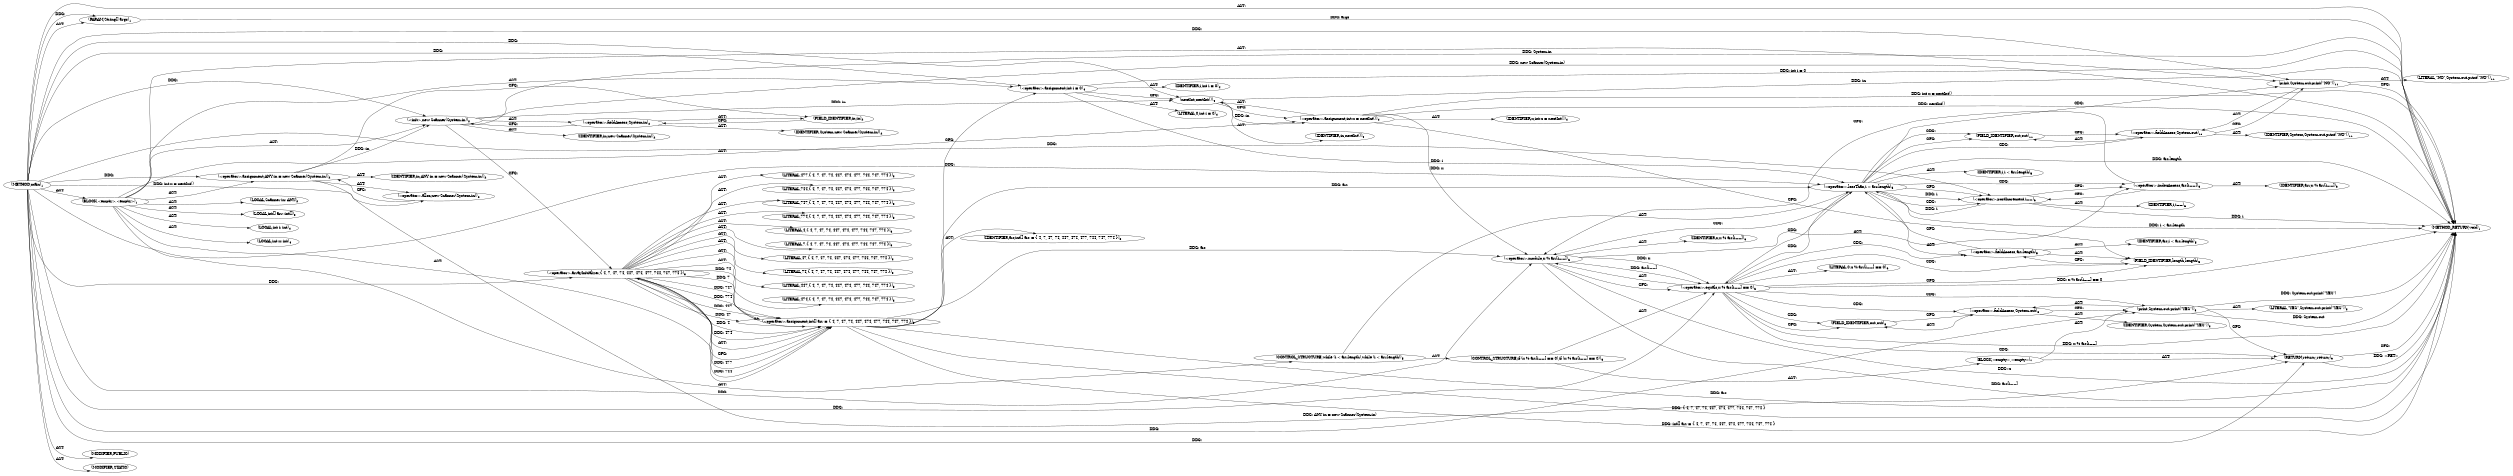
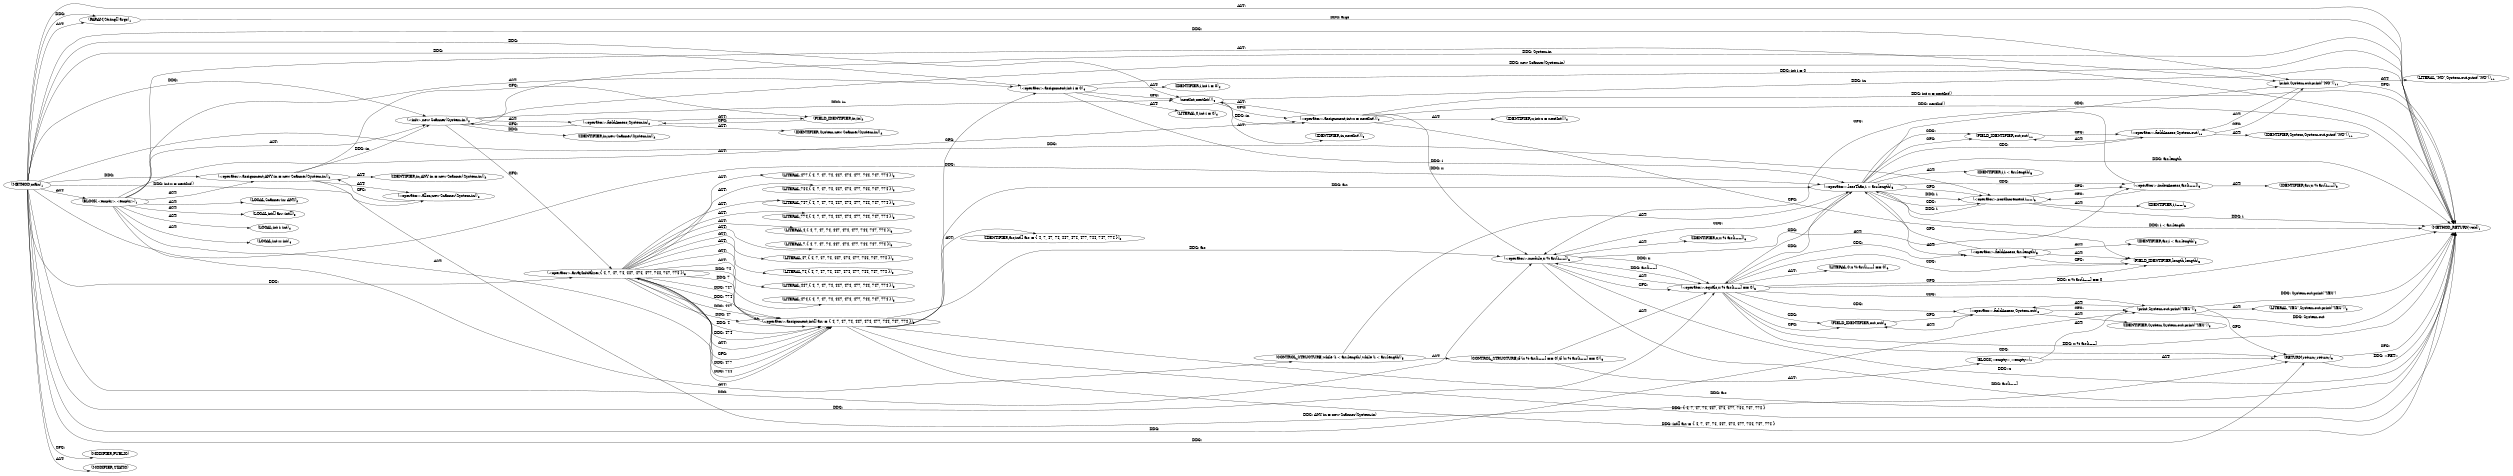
(514, 130) -> (514, 130)
(61, 448) -> (61, 448)
